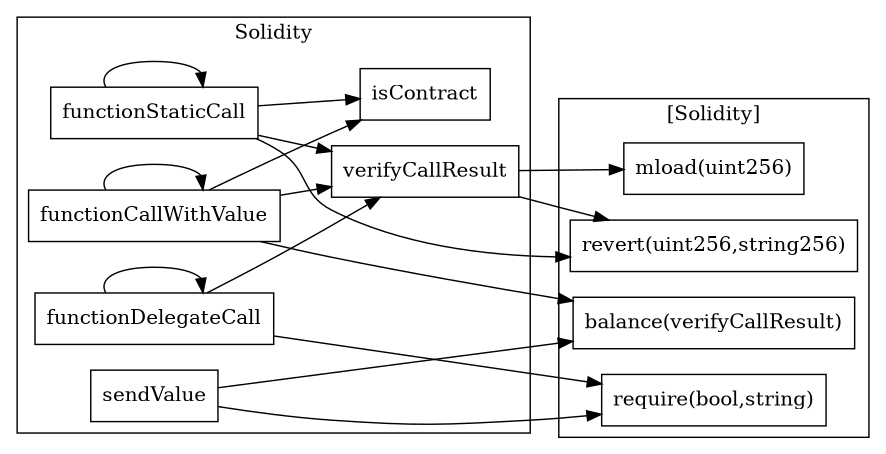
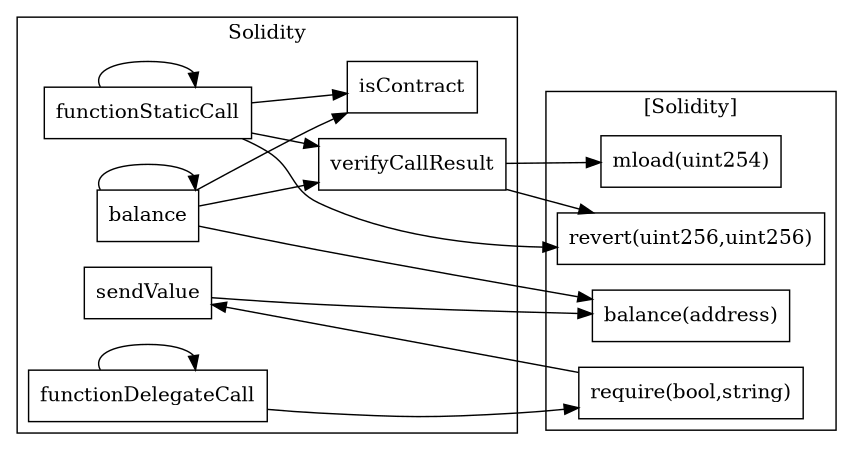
(714, 169) -> (691, 161)
(154, 216) -> (148, 216)
(714, 246) -> (691, 239)
(276, 257) -> none
(714, 323) -> (691, 316)
(402, 424) -> (402, 340)
